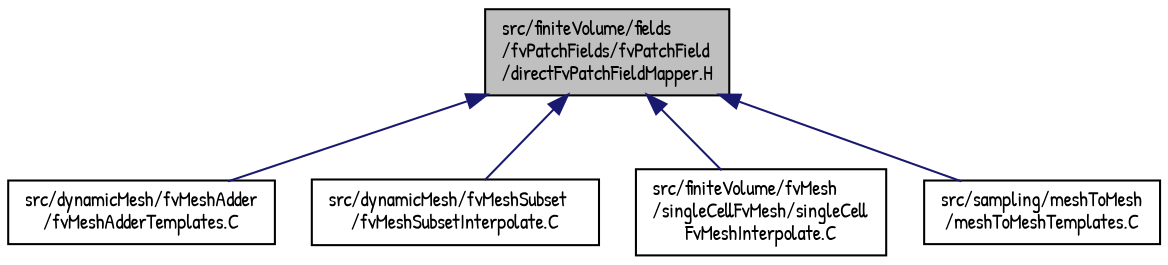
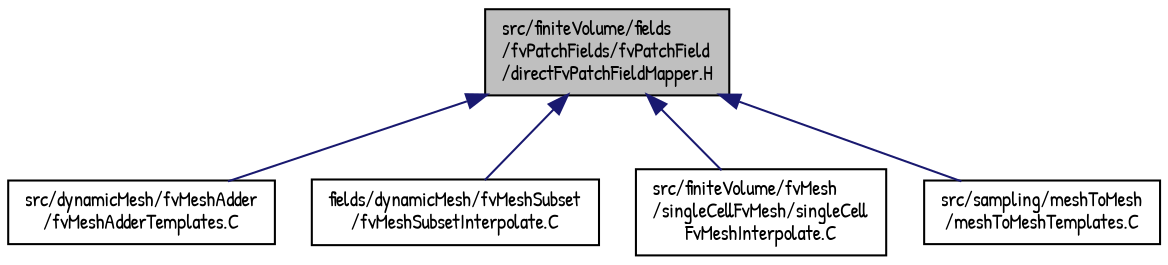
(455, 212) -> (455, 212)
